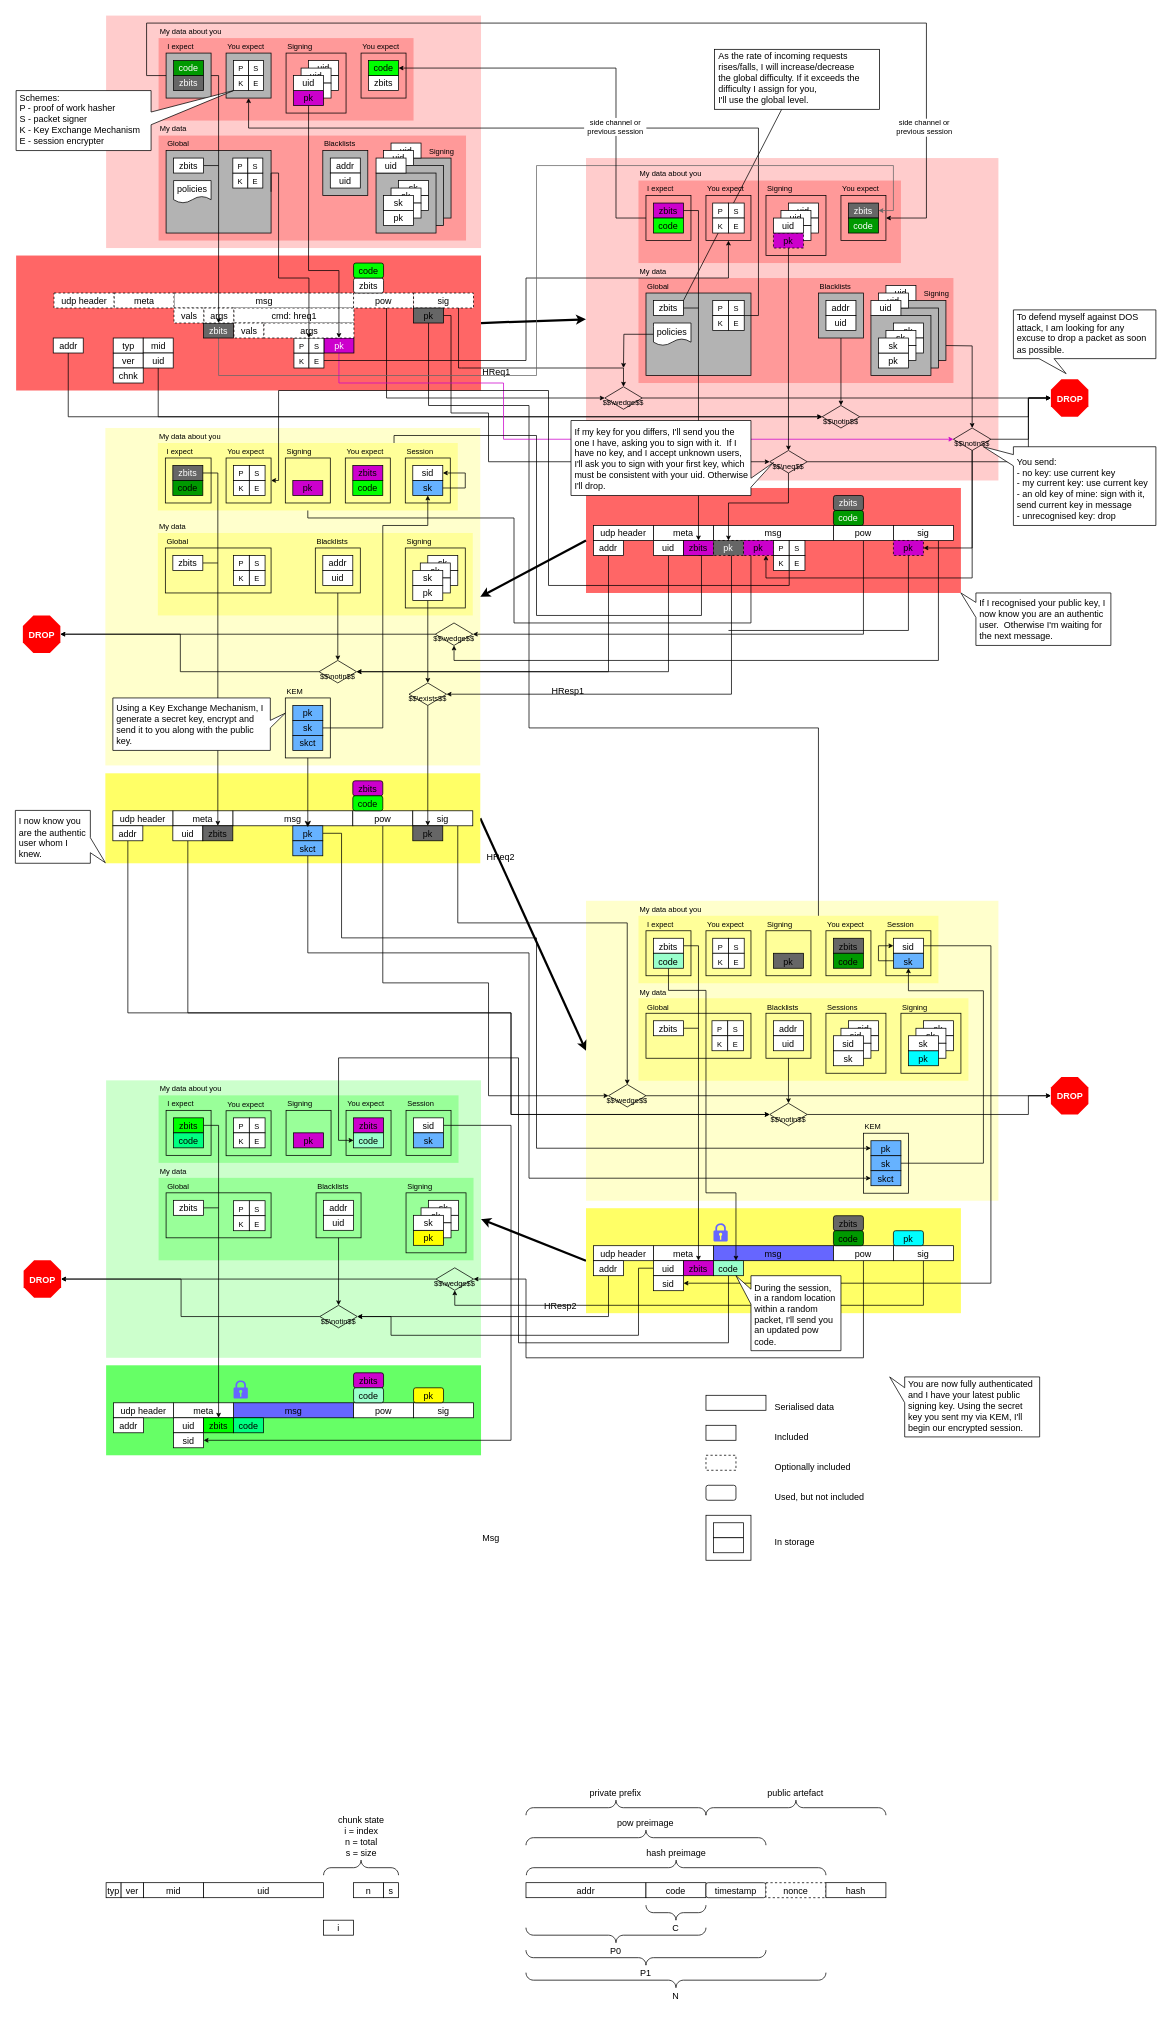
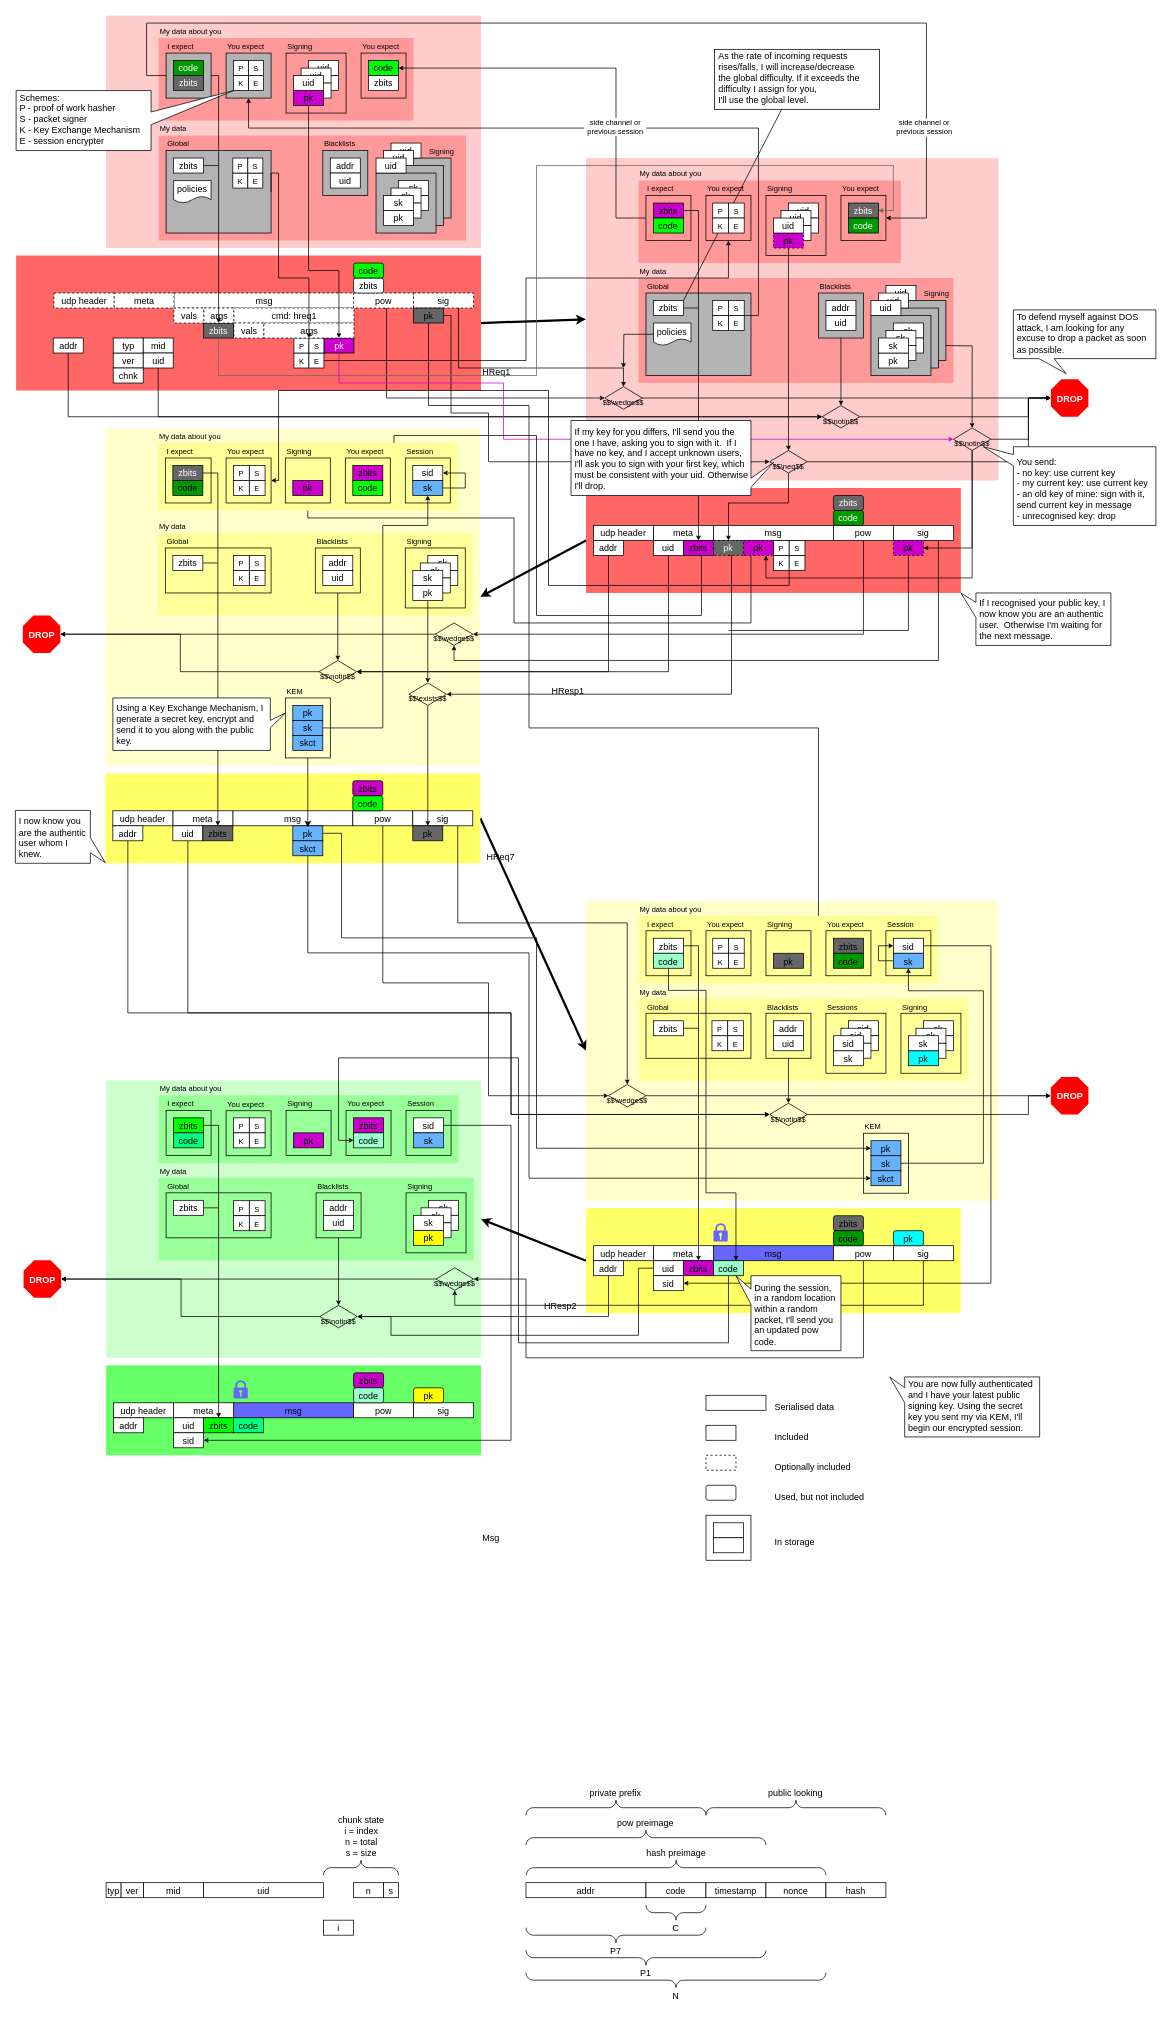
(494, 856) -> (494, 856)
(796, 1793) -> (796, 1793)
(736, 1890) -> (736, 1890)
(796, 1890) -> (796, 1890)
(616, 1950) -> (616, 1950)
